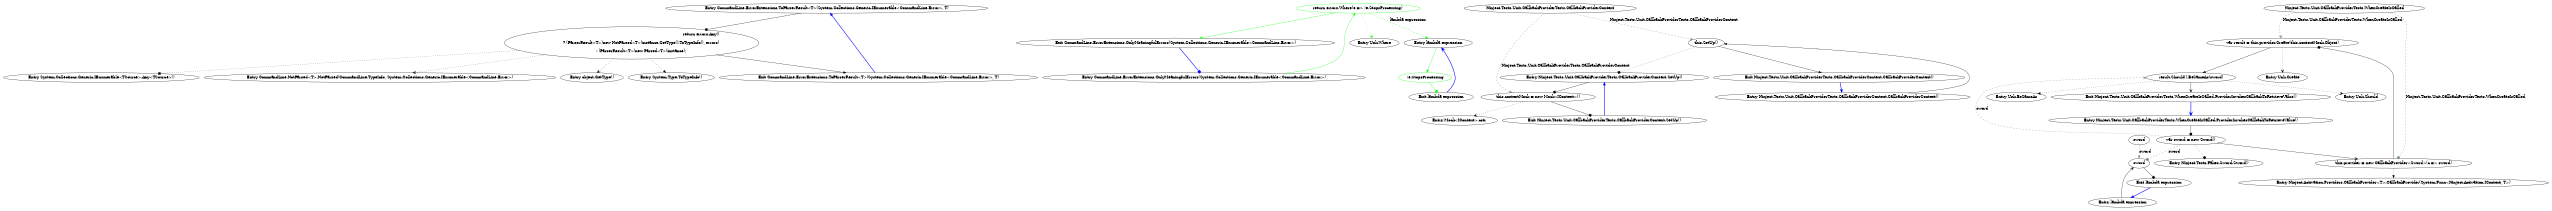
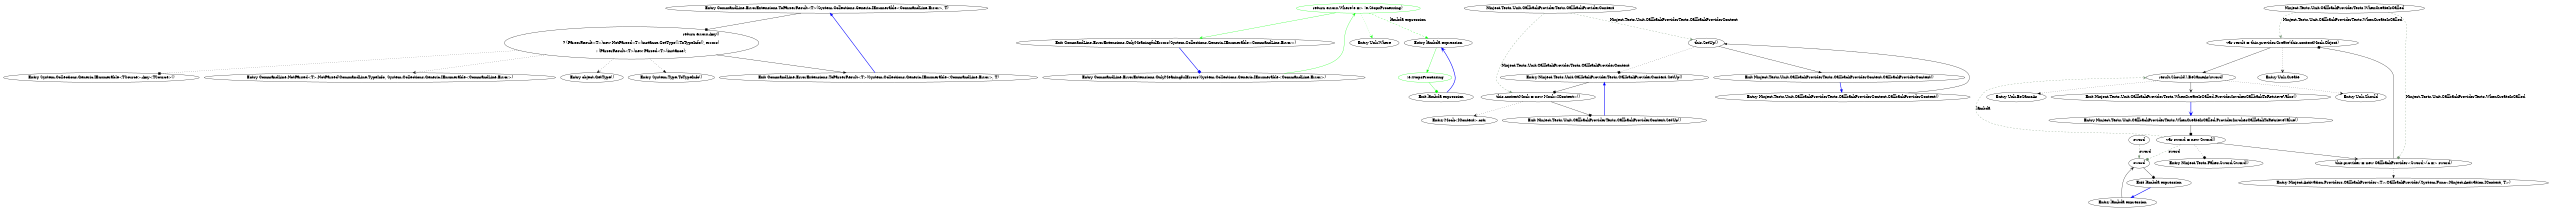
(1982, 109) -> (1983, 109)
